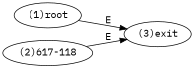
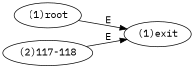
(158, 34) -> (158, 34)
(48, 53) -> (48, 53)
